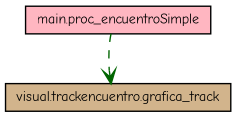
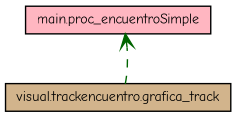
(109, 52) -> (127, 66)
